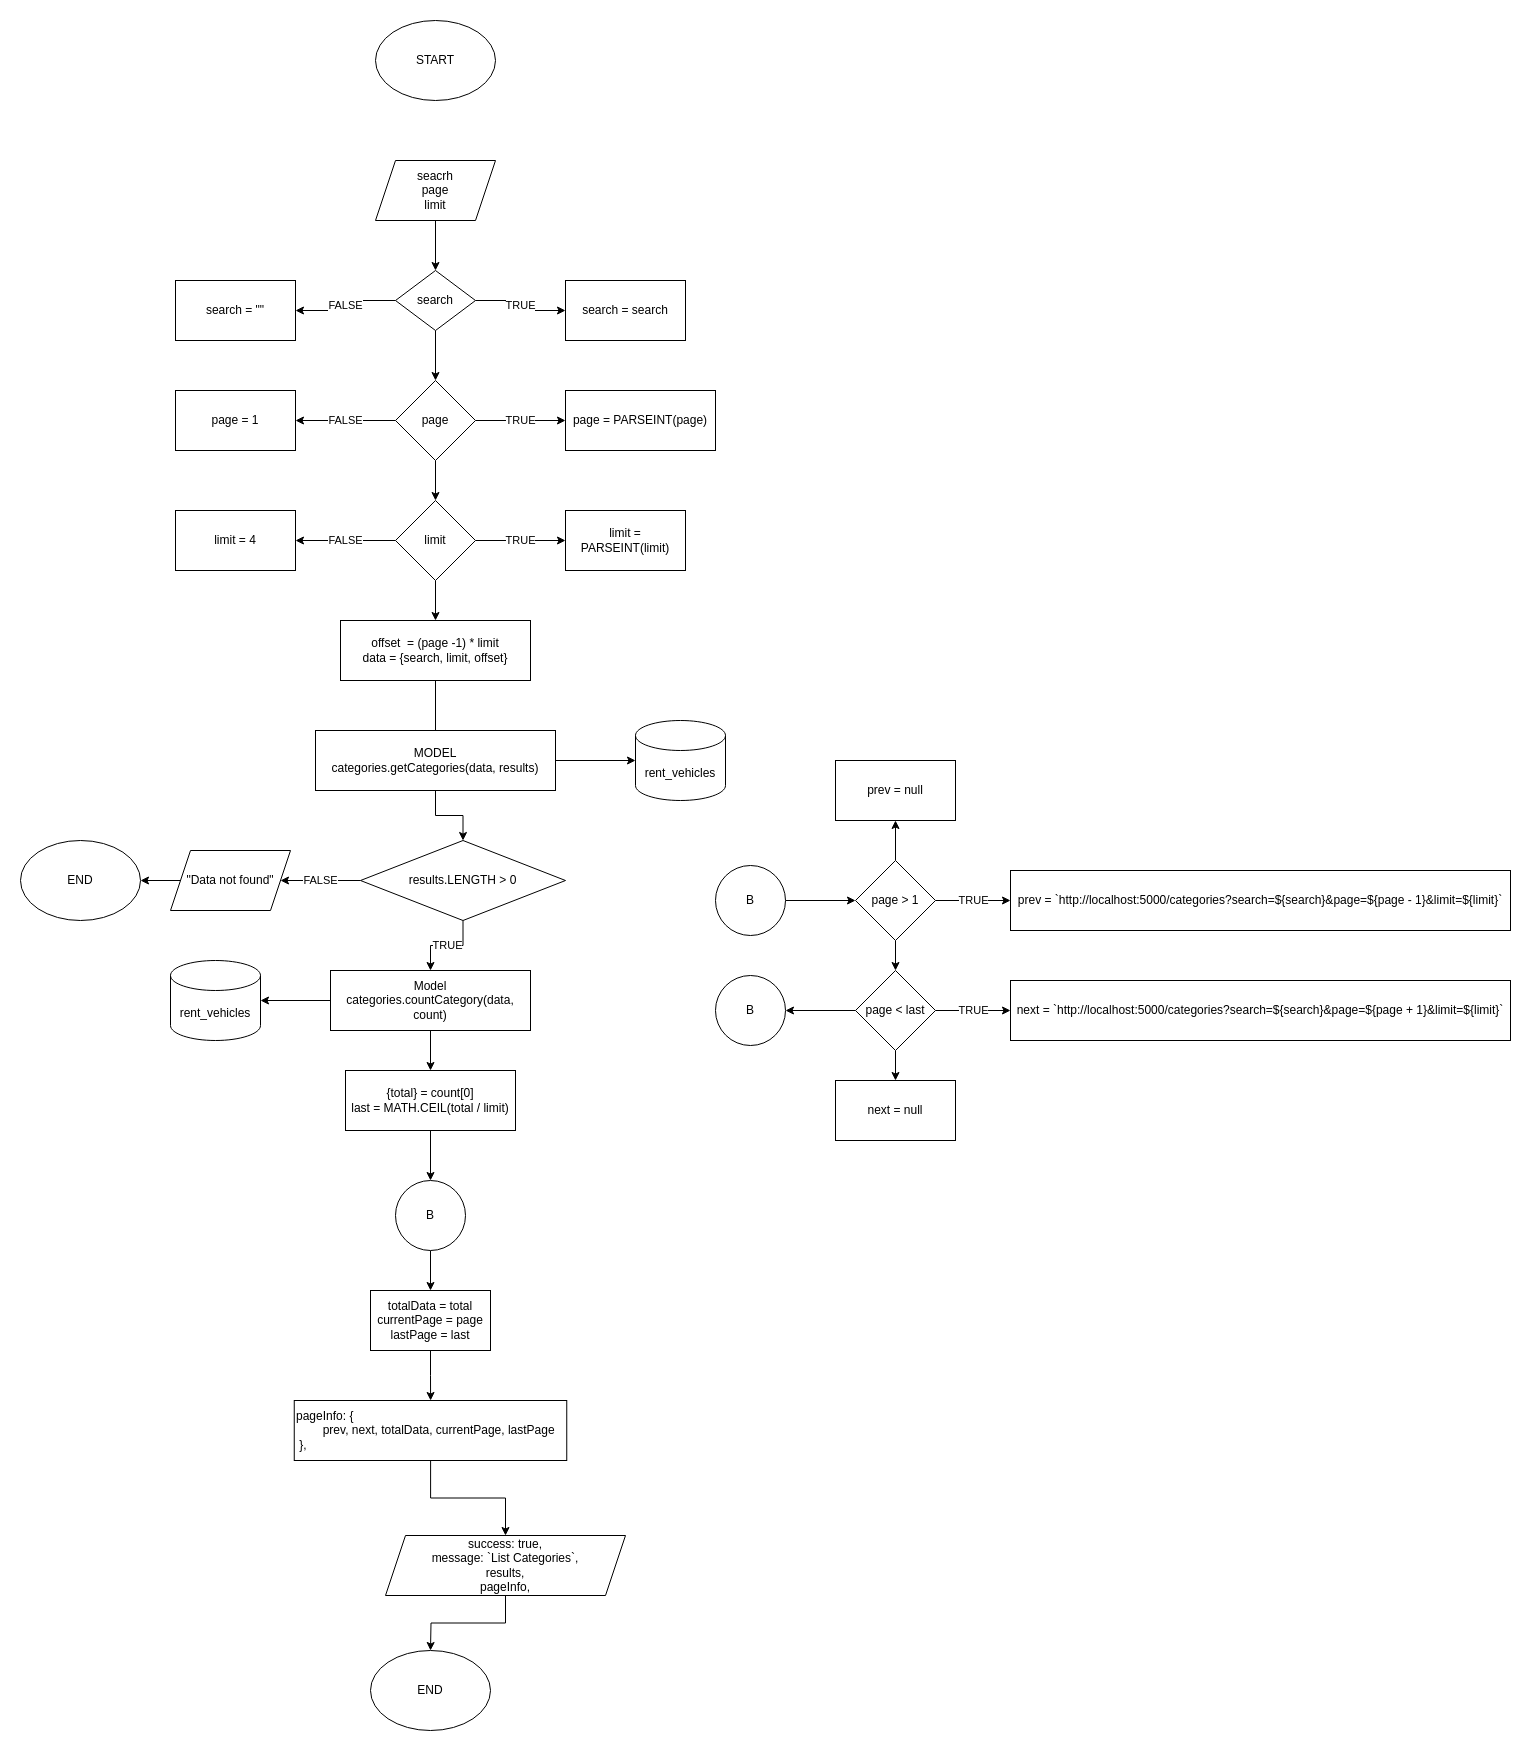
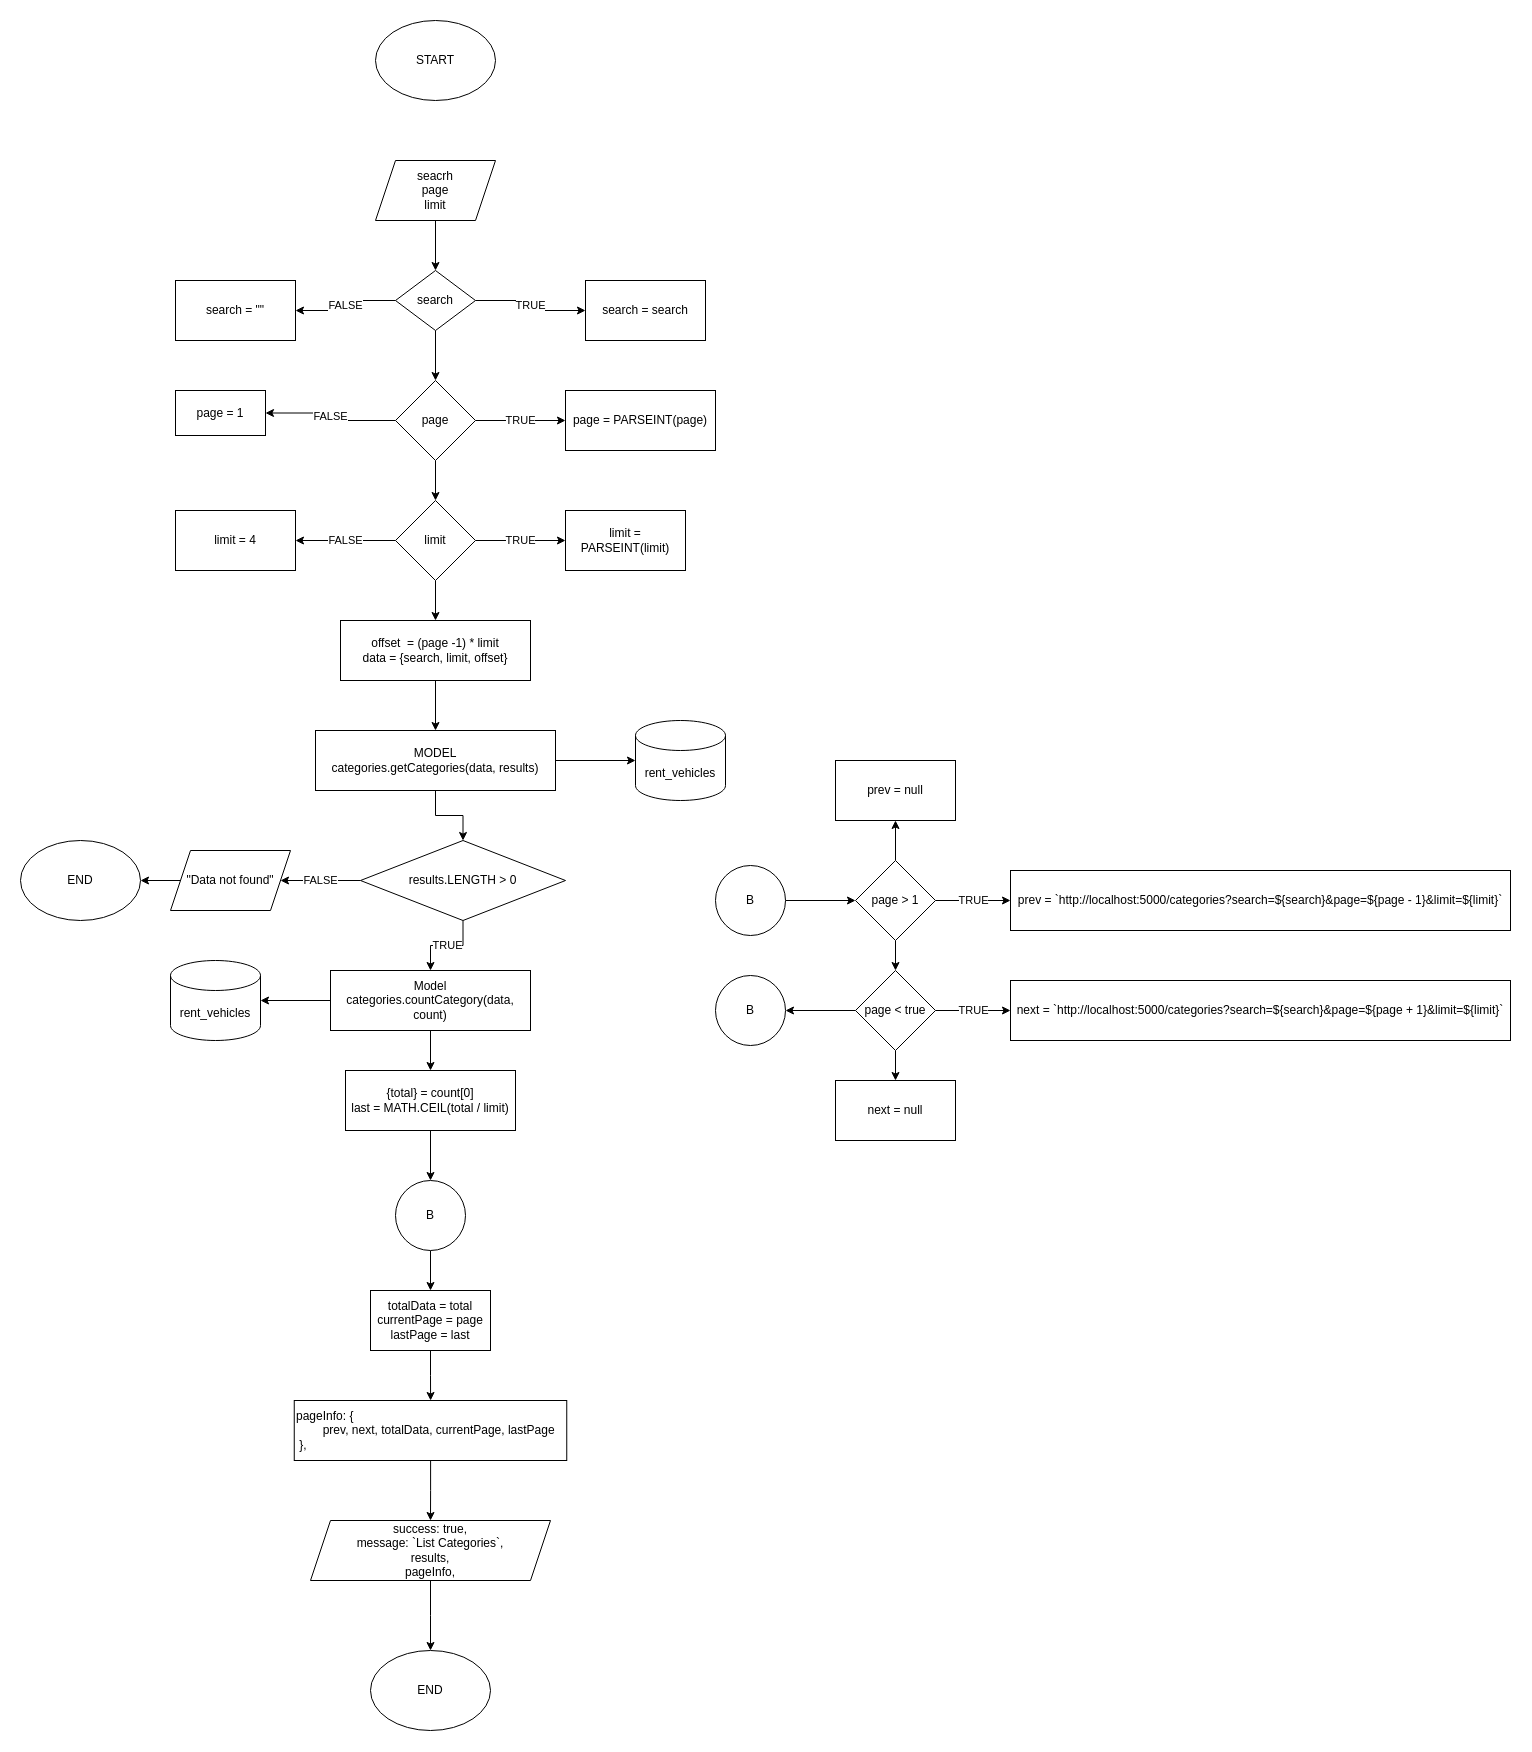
(626, 311) -> (646, 311)
(236, 421) -> (221, 413)
(436, 724) -> (436, 722)
(896, 1011) -> (896, 1011)
(506, 1566) -> (431, 1551)
